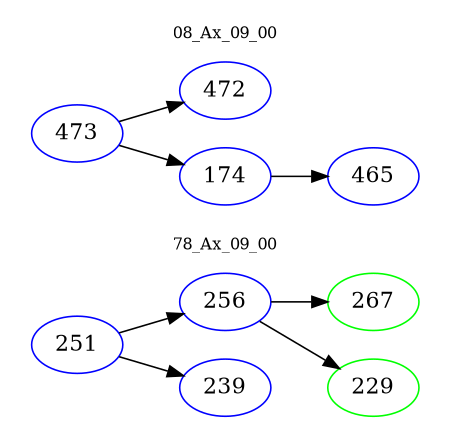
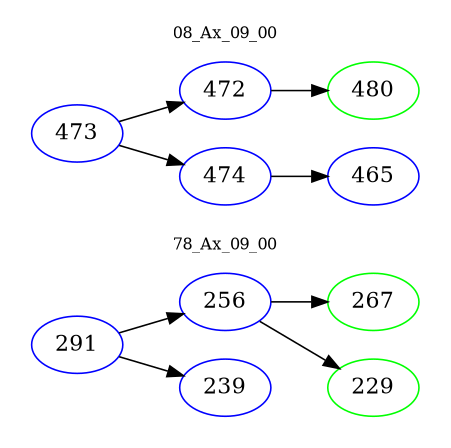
none -> (373, 91)
(225, 176) -> (225, 176)
(77, 345) -> (77, 345)
